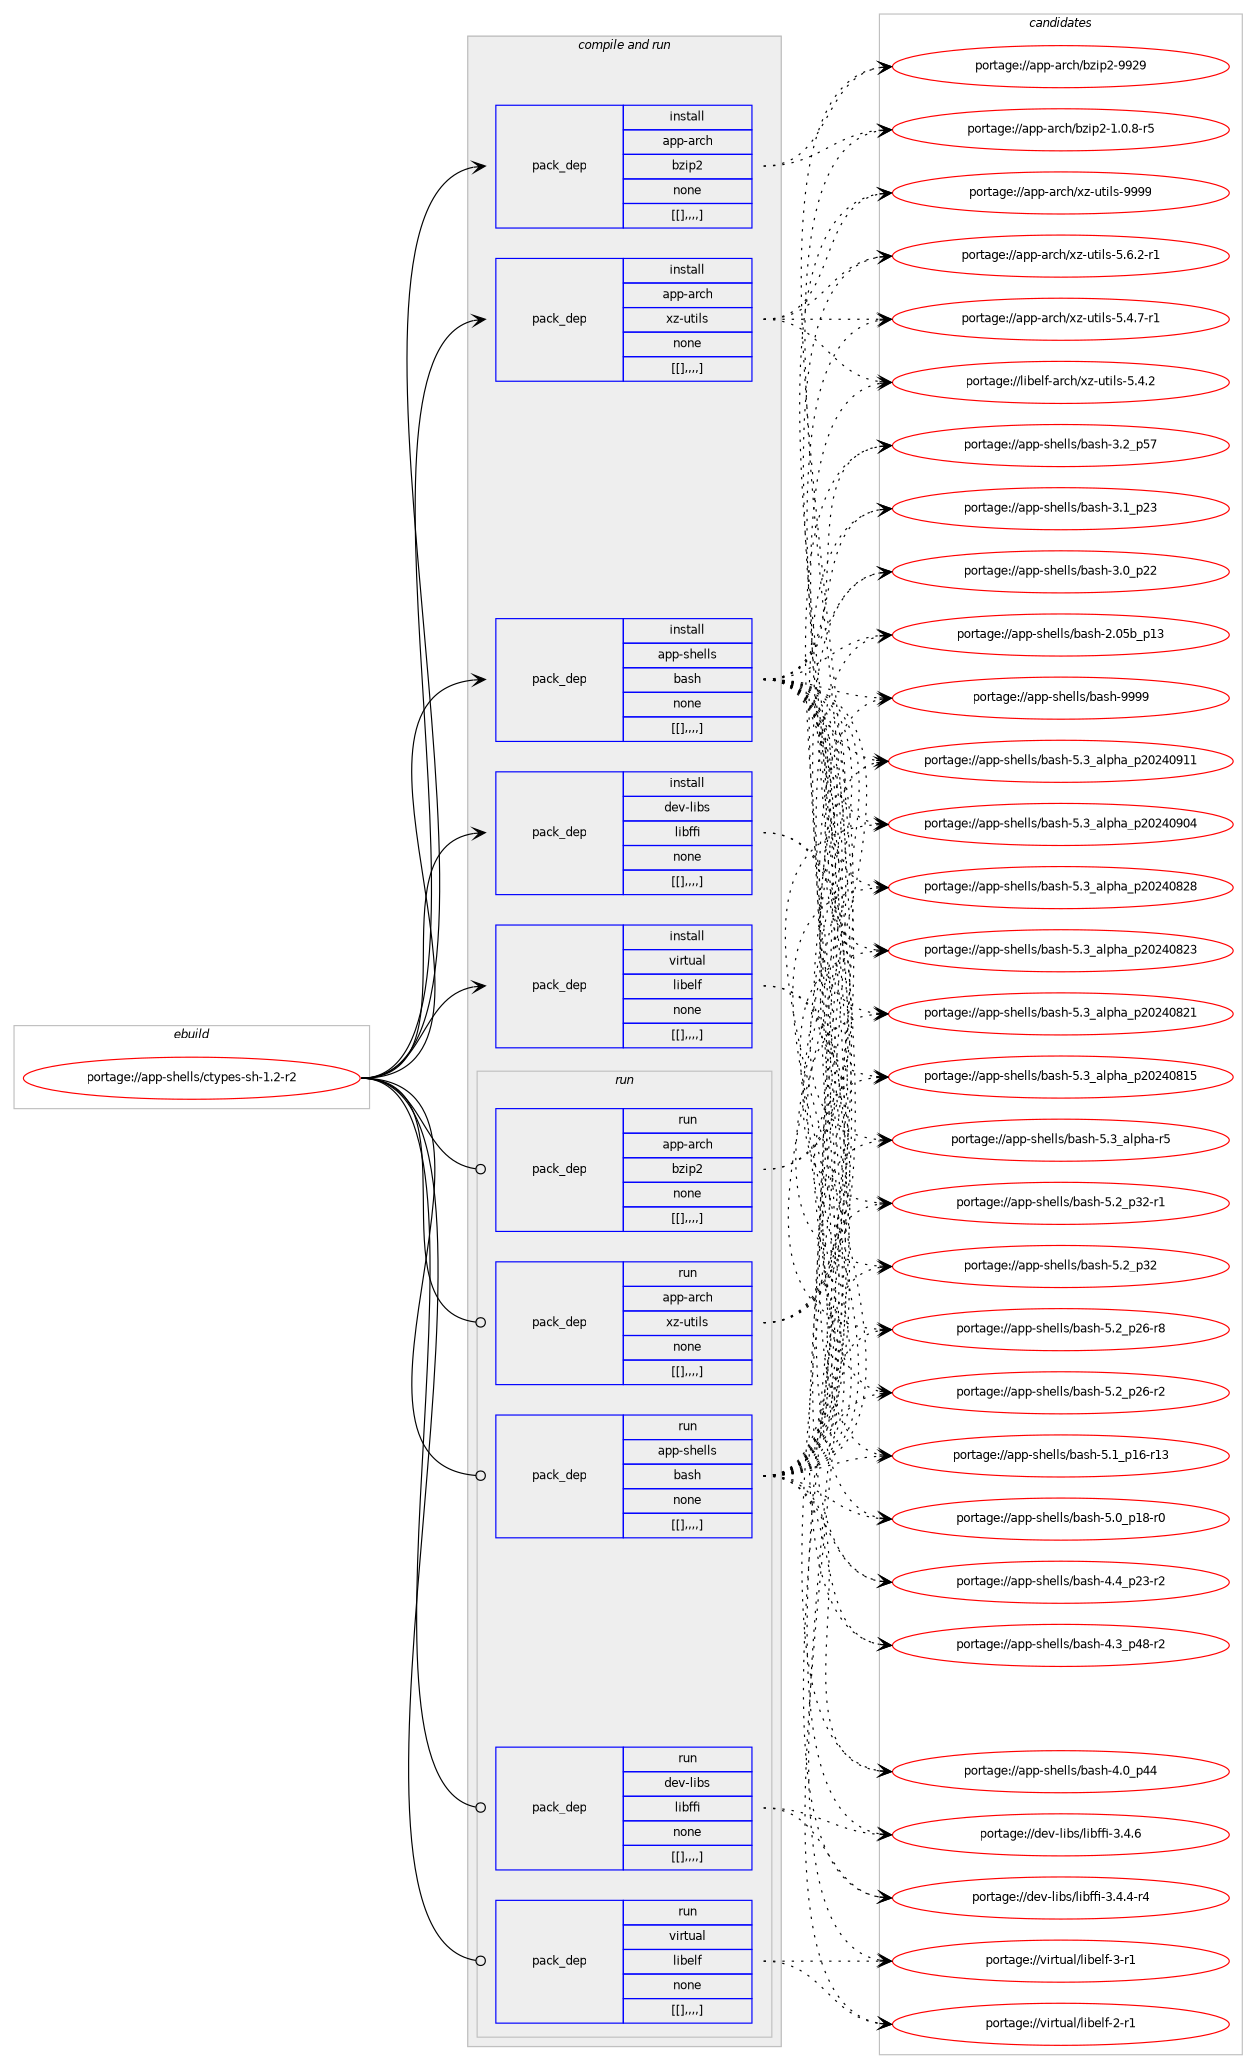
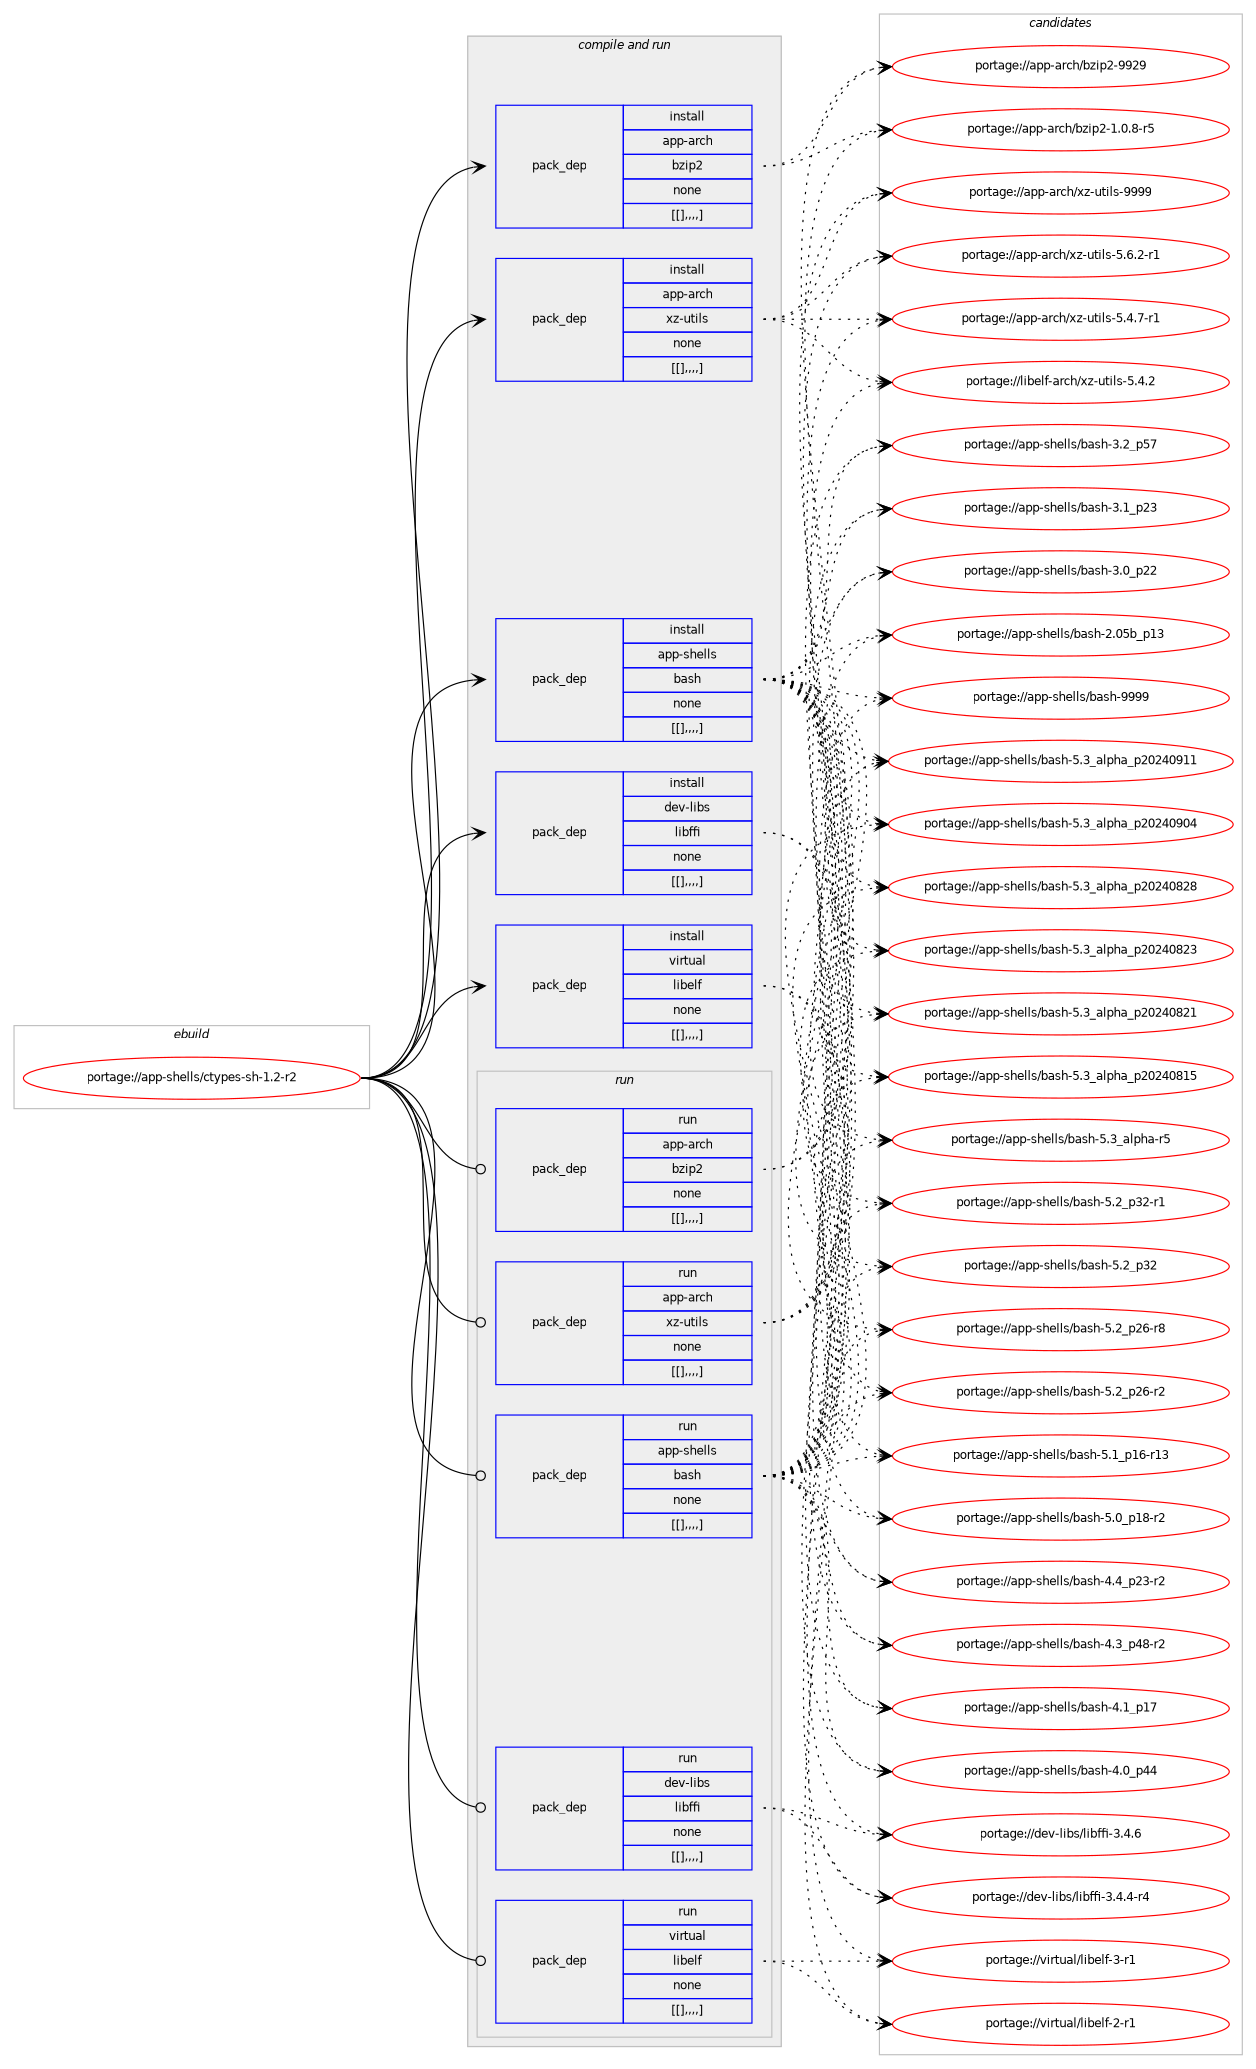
(1061, 1519) -> (1061, 1519)
none -> (1061, 1709)
